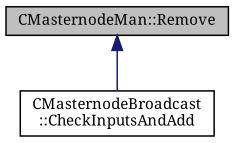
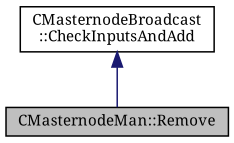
(117, 71) -> (117, 87)
